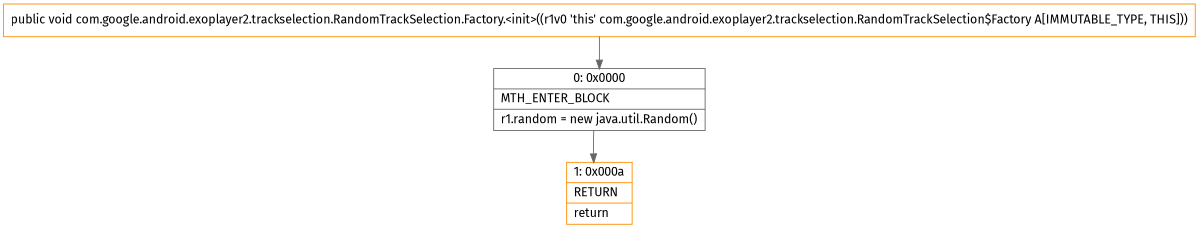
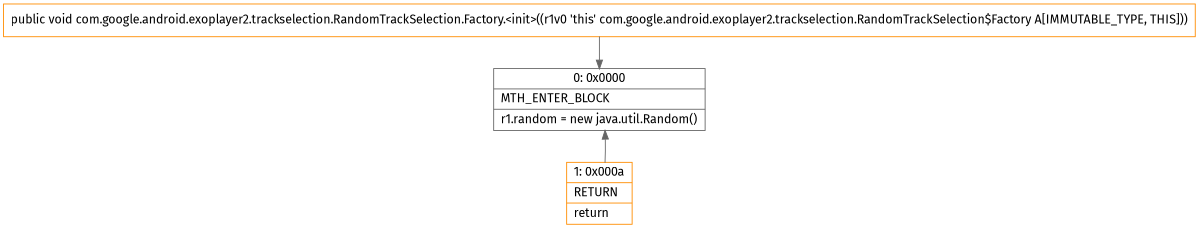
(593, 142) -> (605, 151)
